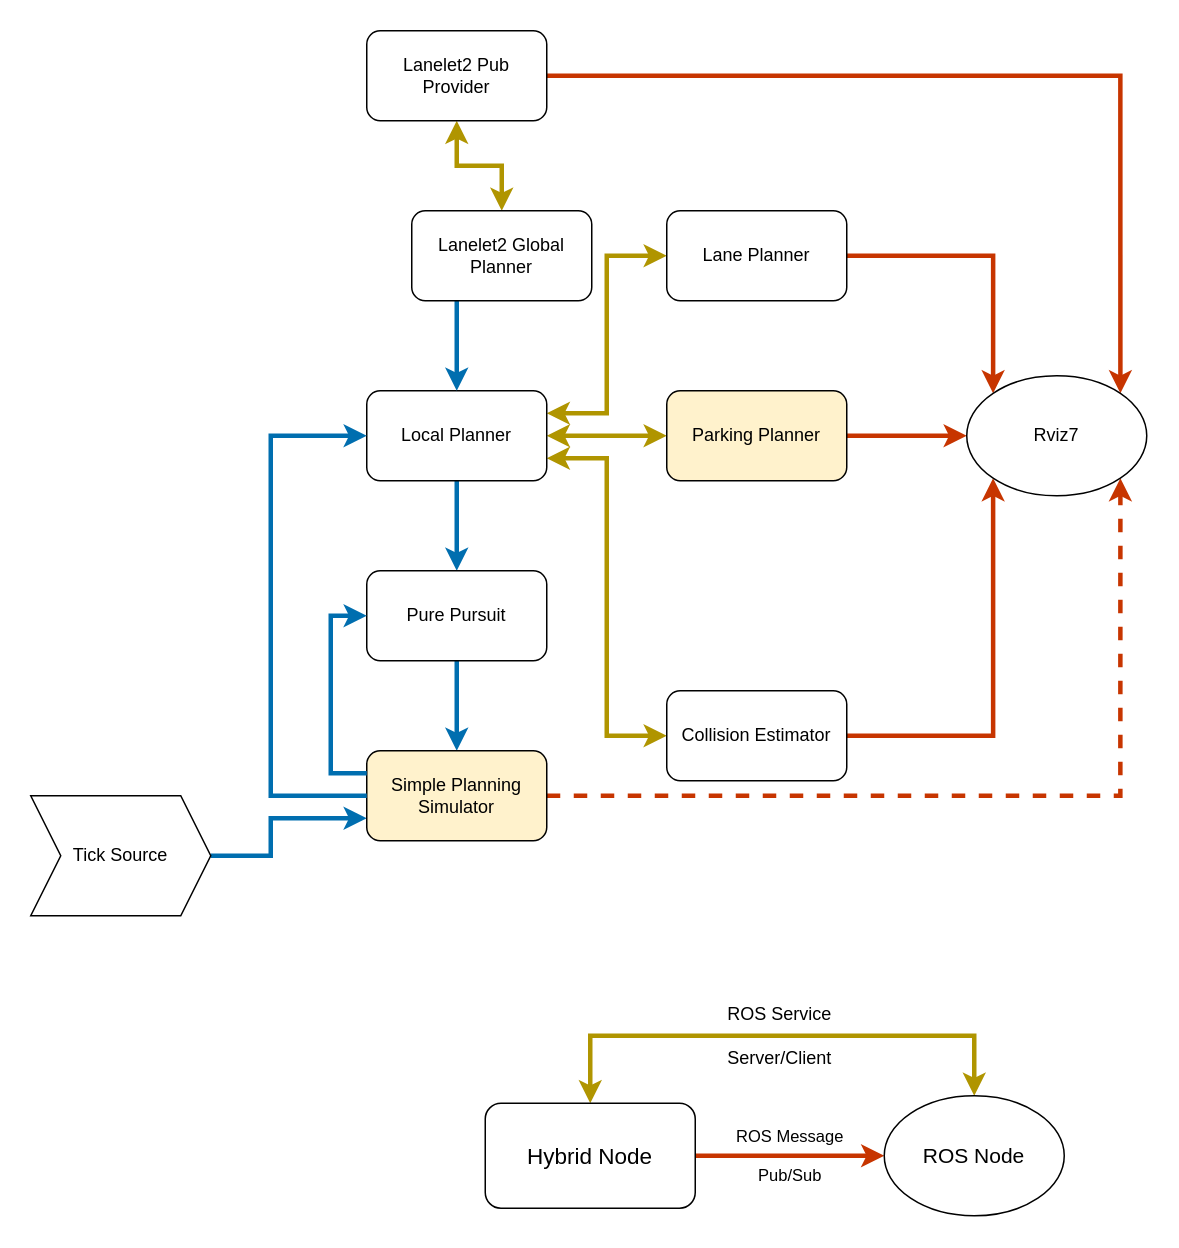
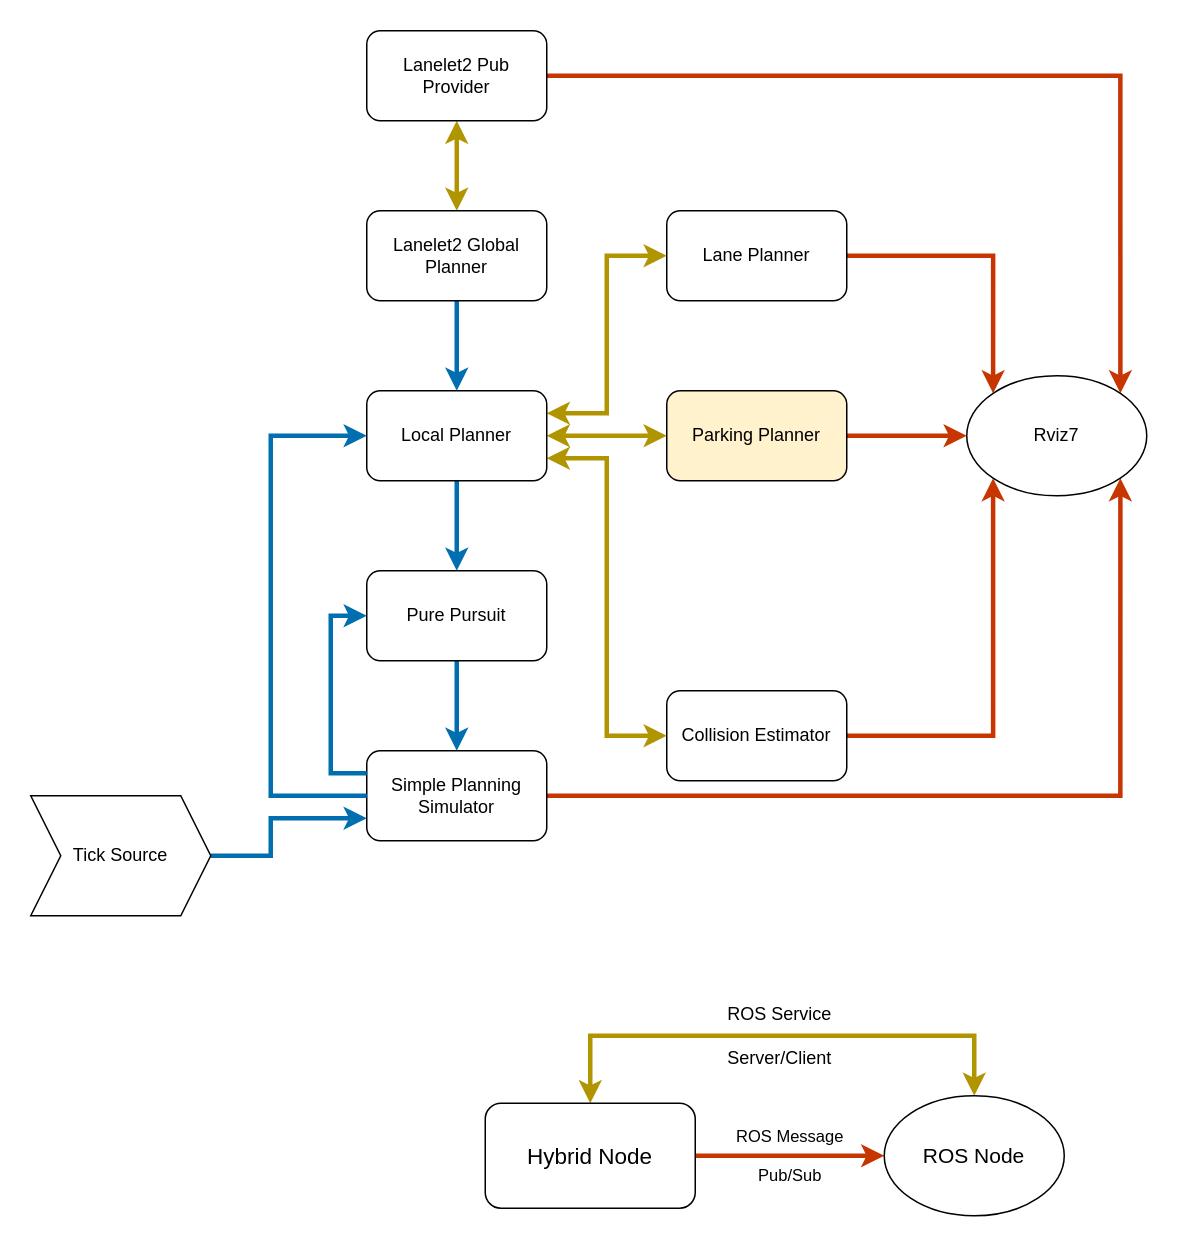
(502, 256) -> (457, 256)
(457, 796) -> (457, 796)
(566, 796) -> (566, 796)
